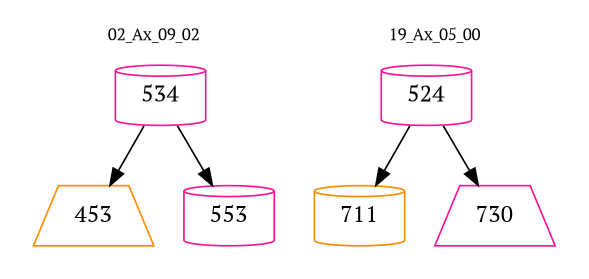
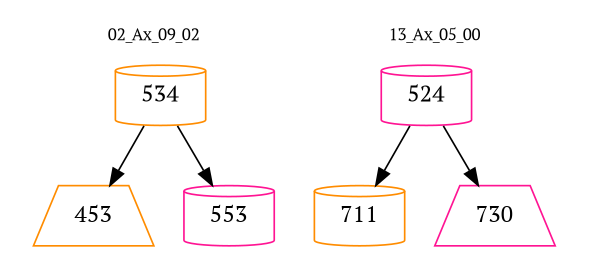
(435, 36) -> (435, 36)
(161, 95) -> (161, 95)
